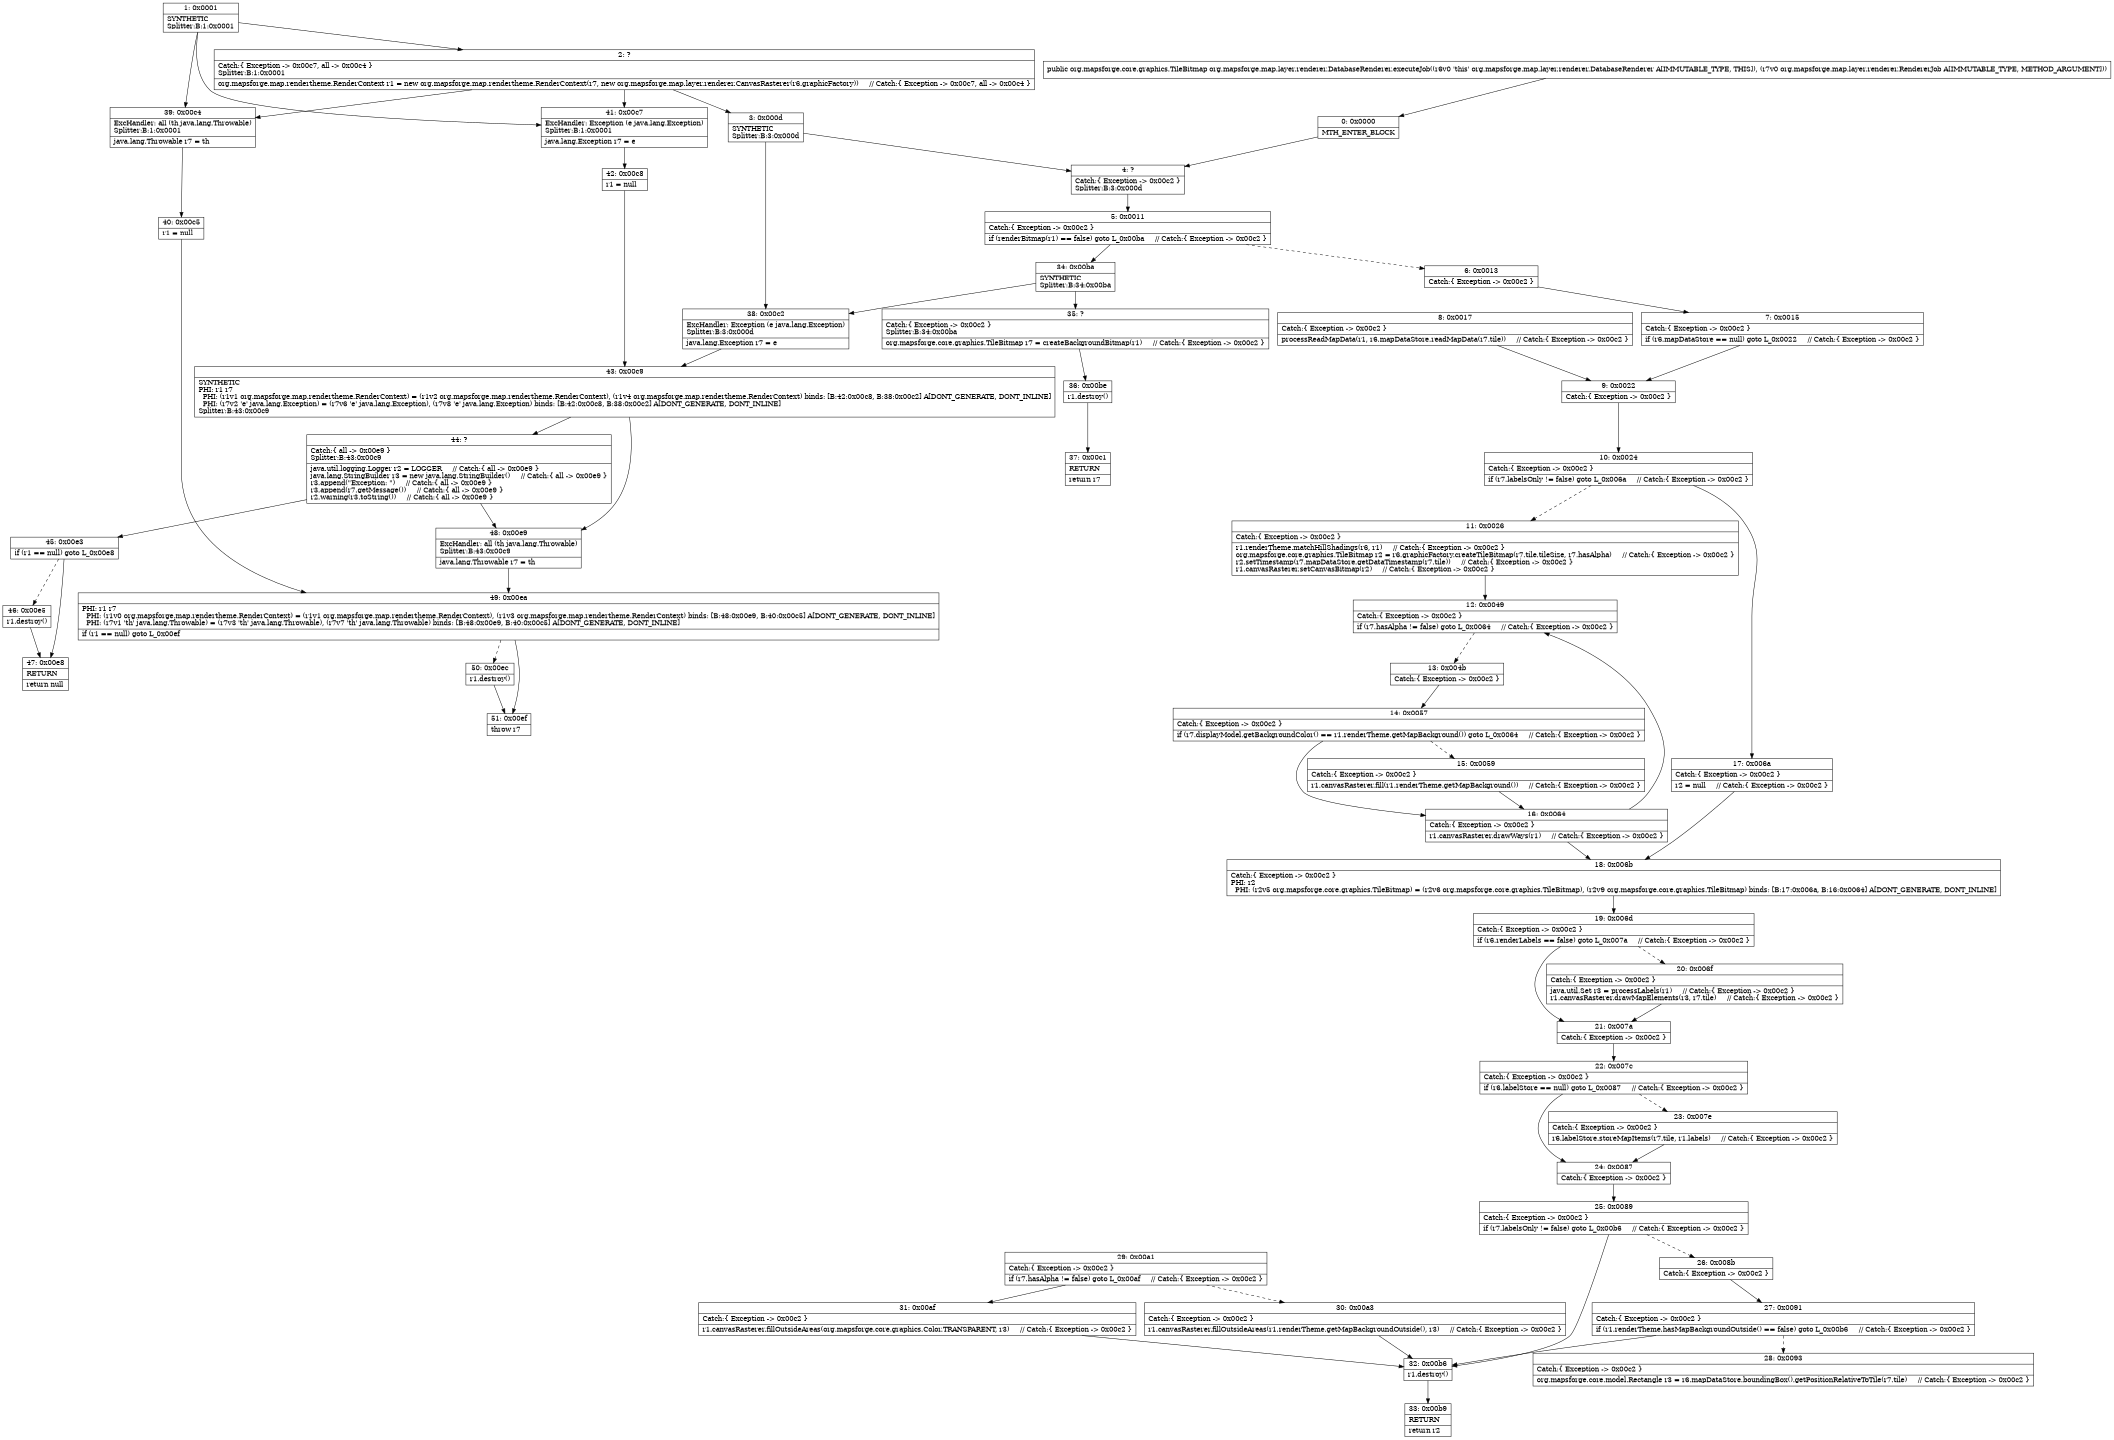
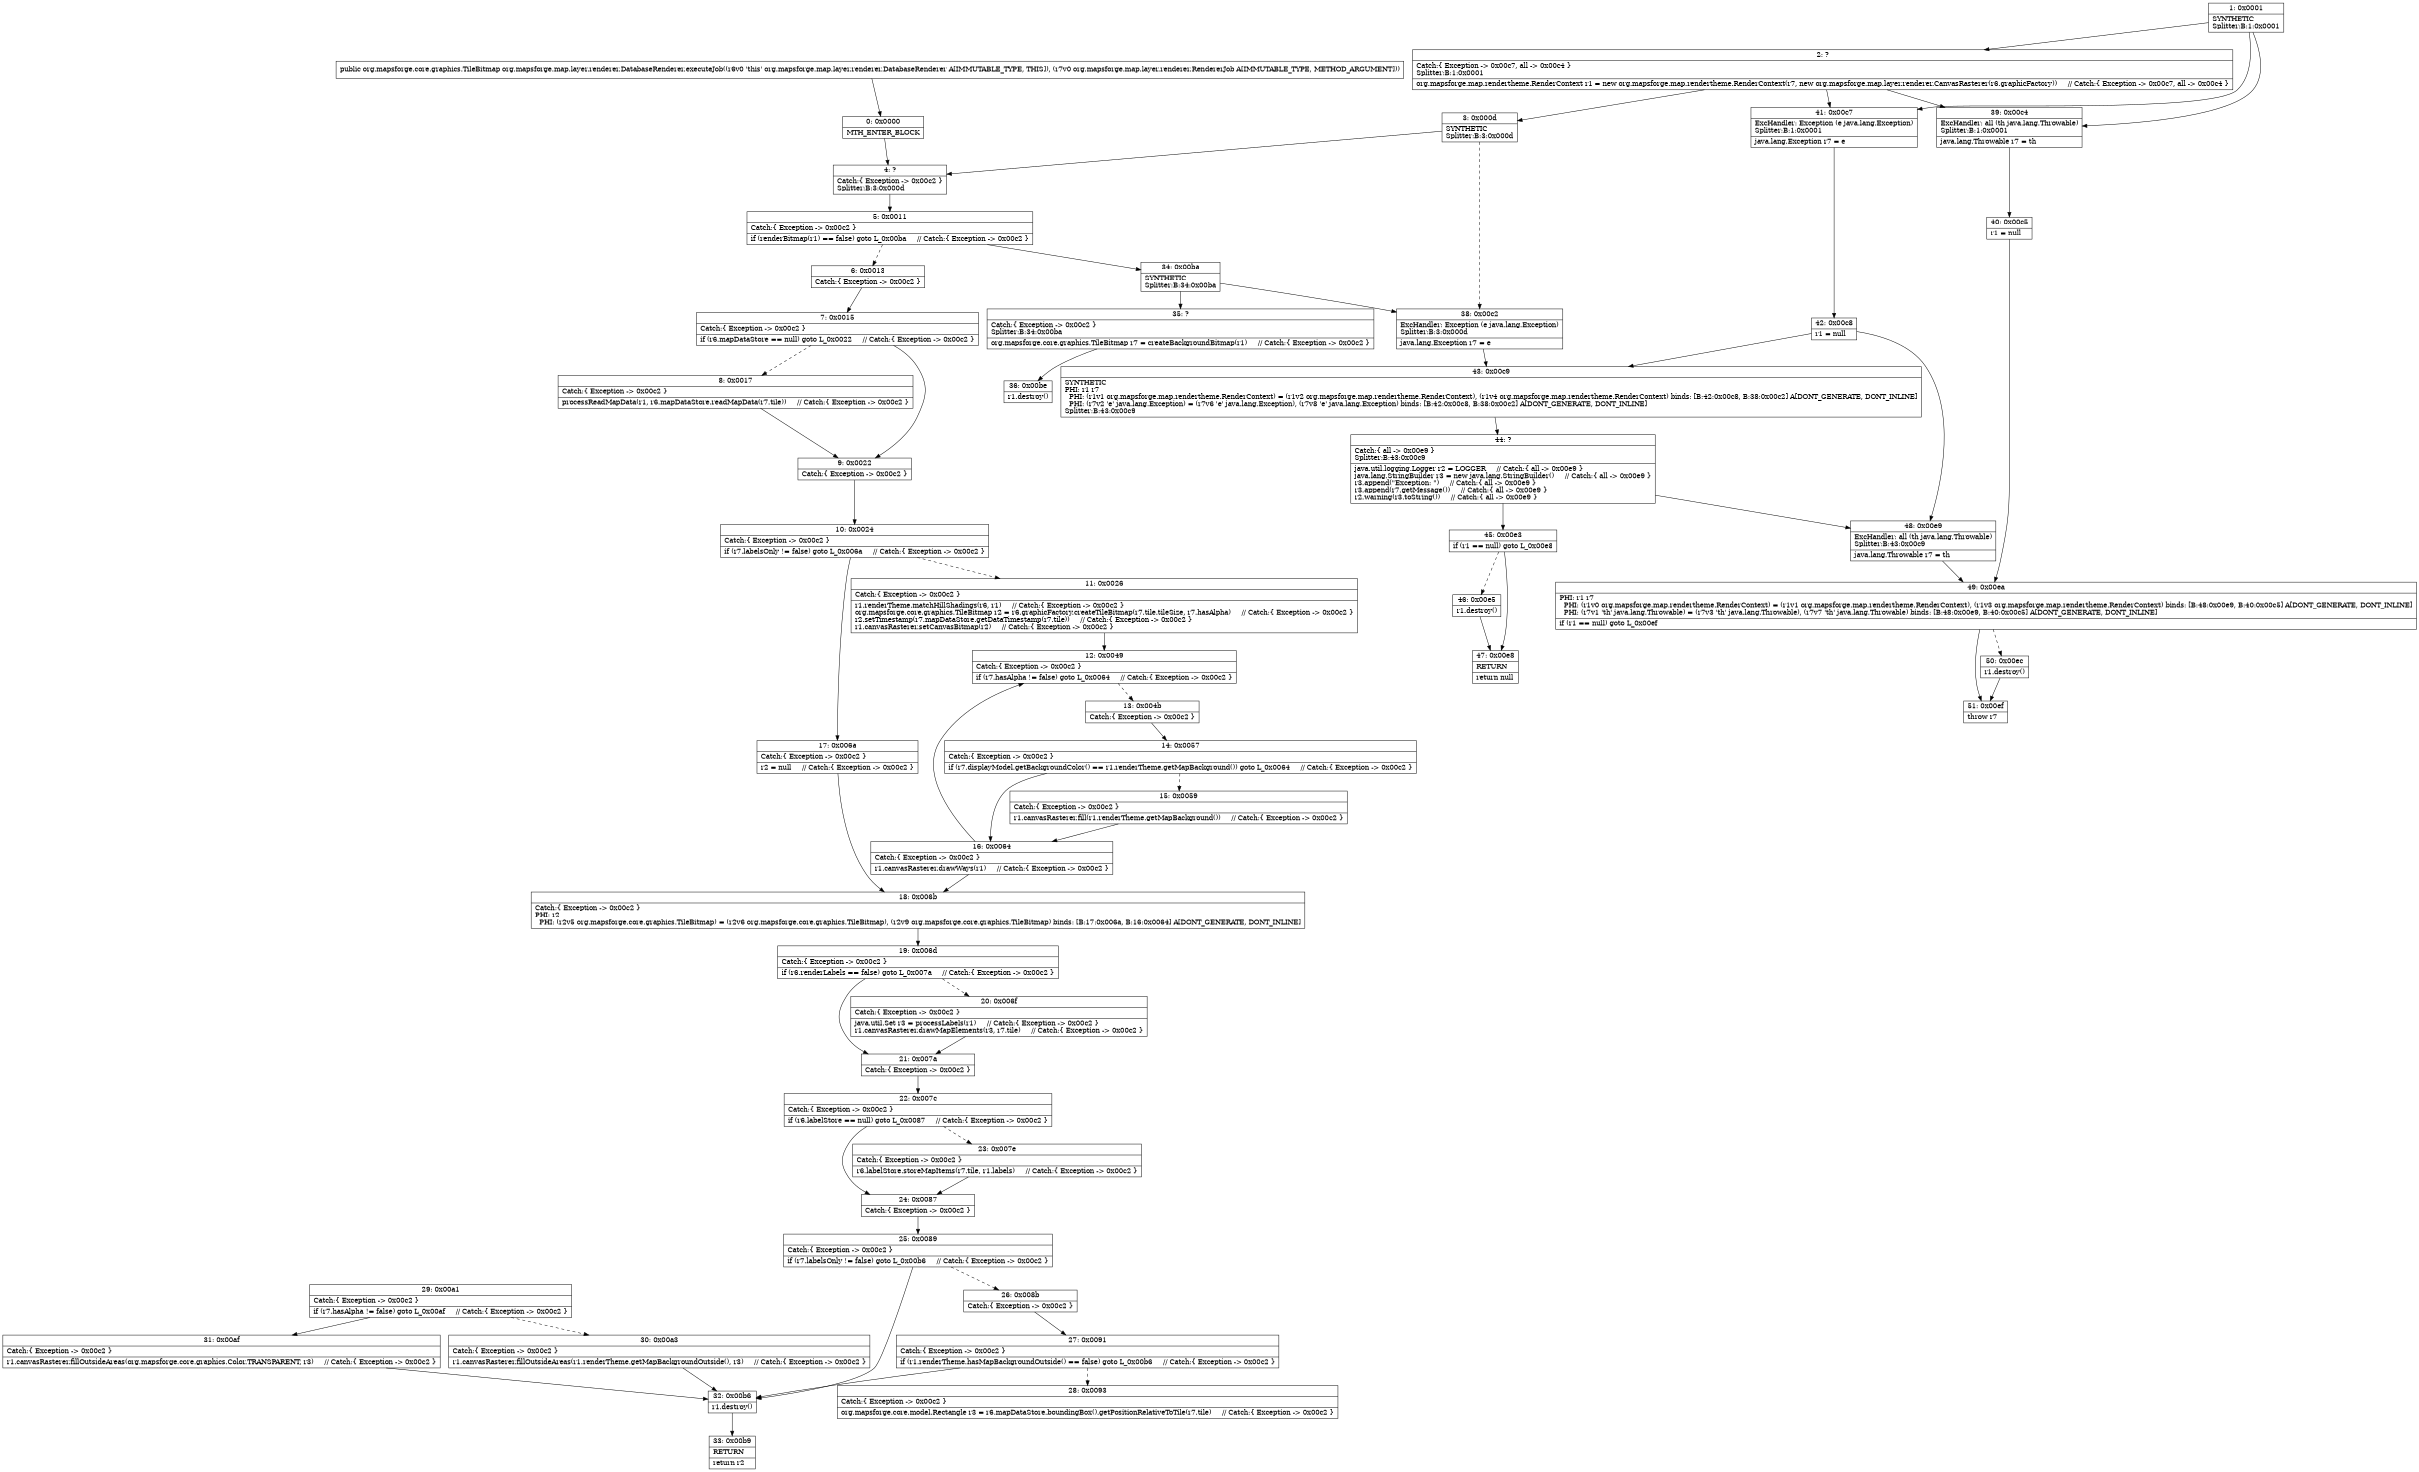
(766, 223) -> (1480, 223)
none -> (789, 359)
(1088, 469) -> none
(626, 481) -> (1940, 401)
